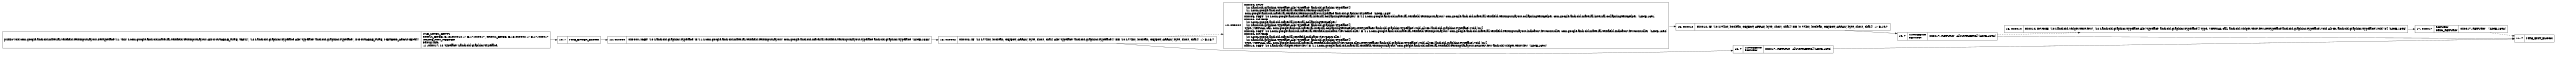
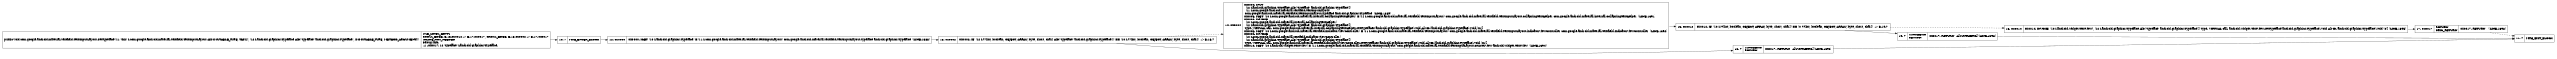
(2038, 34) -> (1946, 28)
